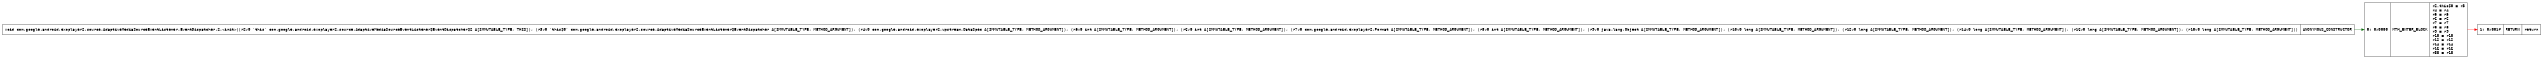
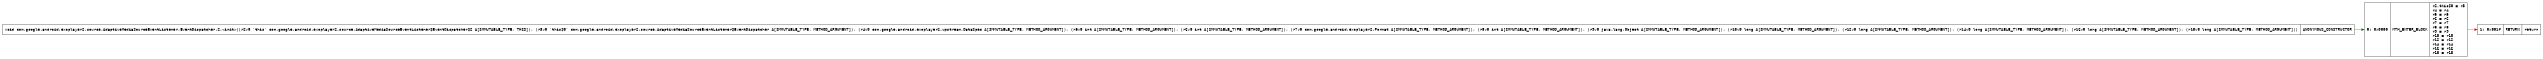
(2443, 53) -> (2443, 53)
